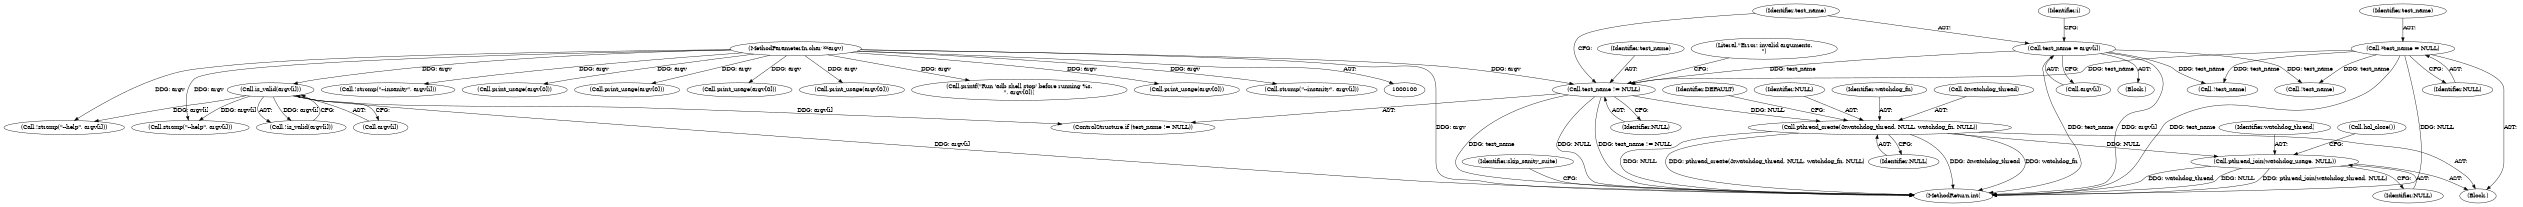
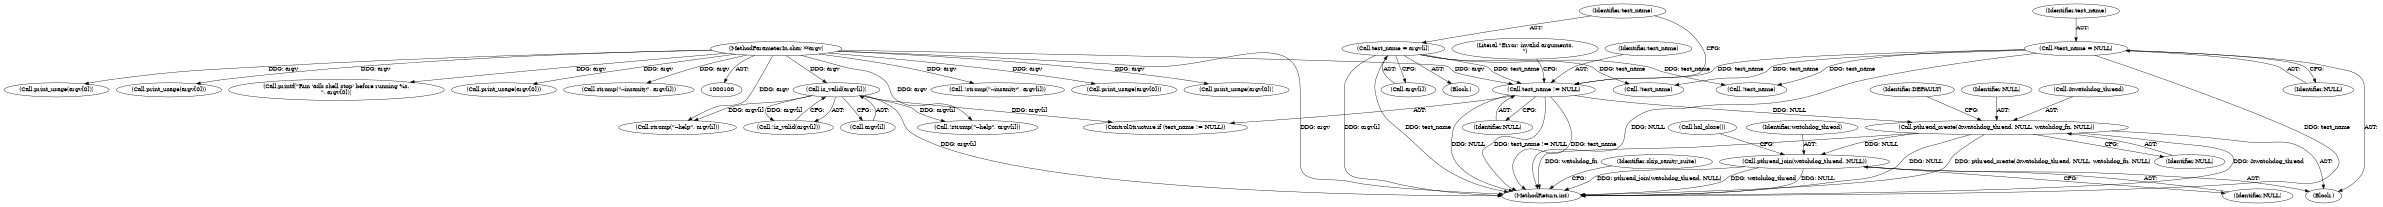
(2064, 11) -> none
(1879, 90) -> none
(2275, 162) -> (1804, 162)
